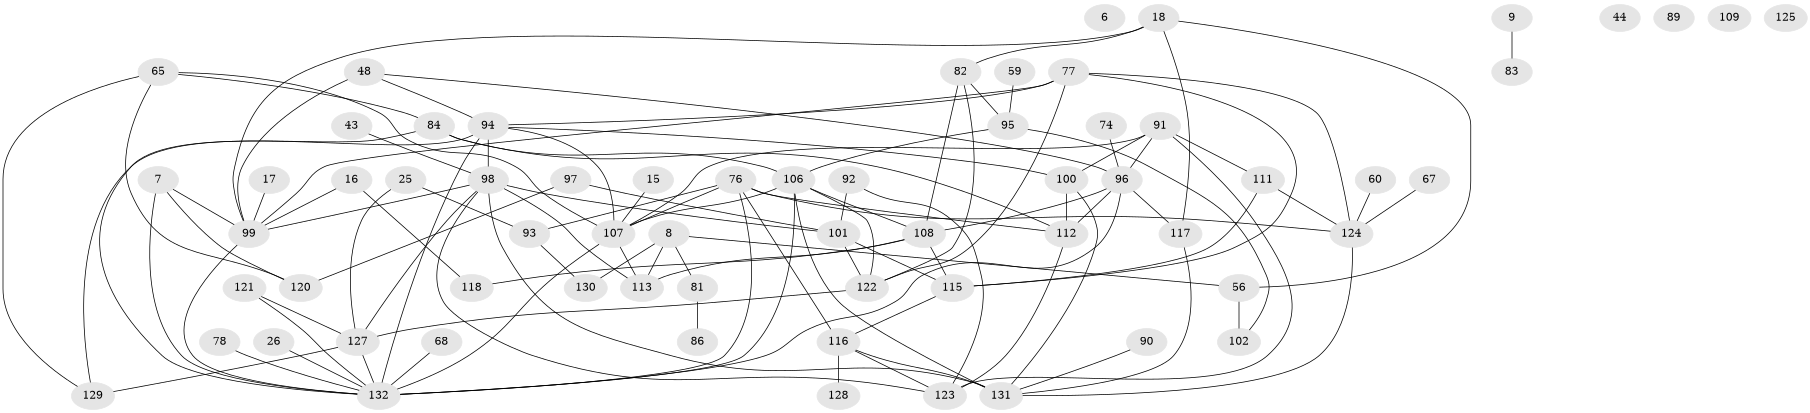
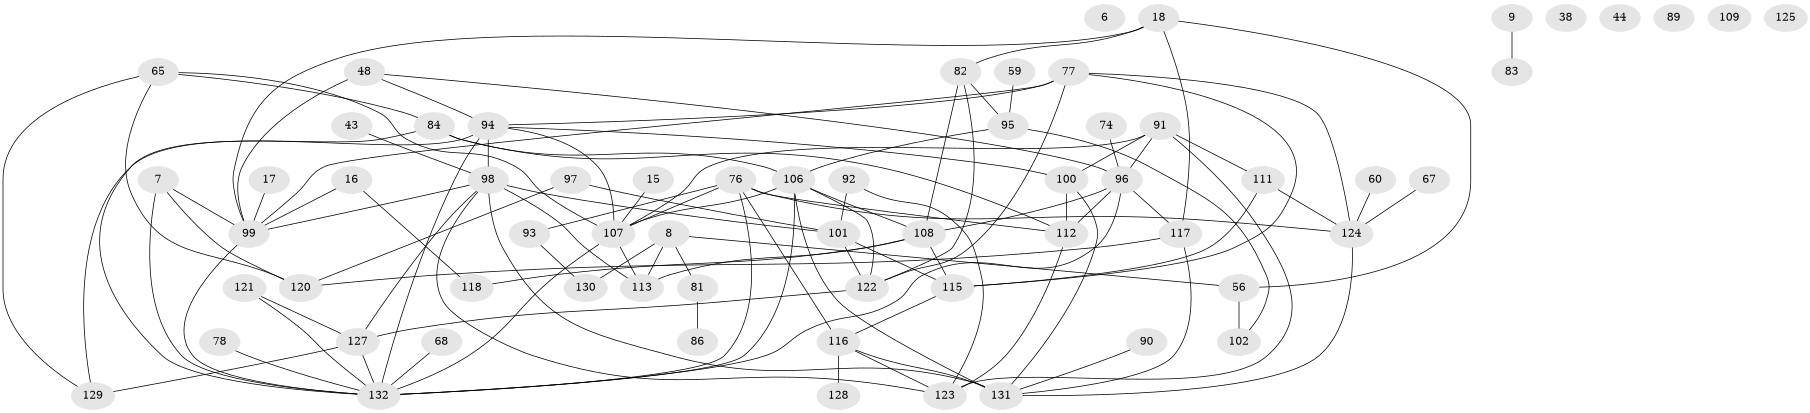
none -> (1566, 18)
(406, 180) -> none
none -> (762, 264)
(274, 342) -> none
